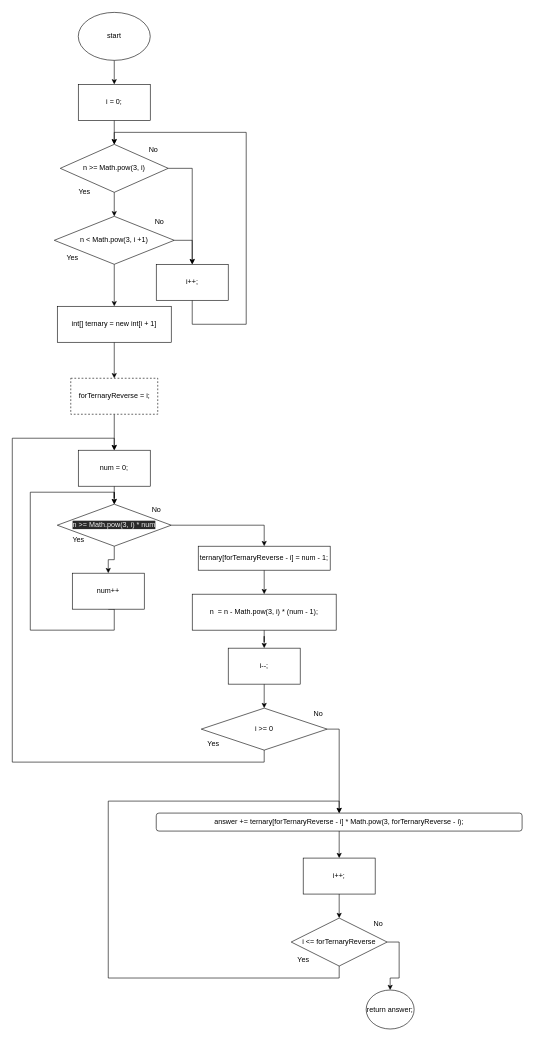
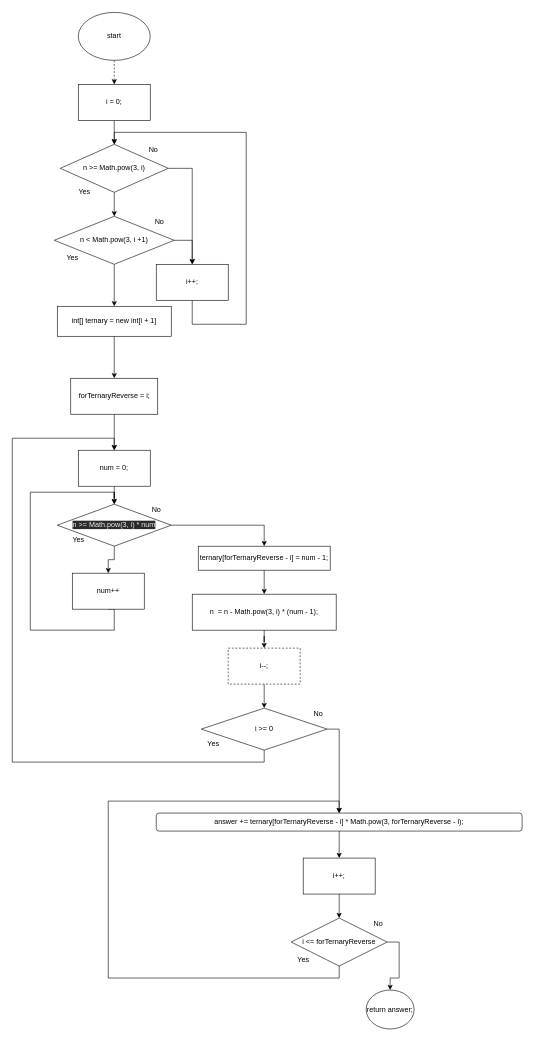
(114, 69) -> (114, 69)
(114, 324) -> (114, 321)
(114, 396) -> (114, 396)
(264, 666) -> (264, 666)
